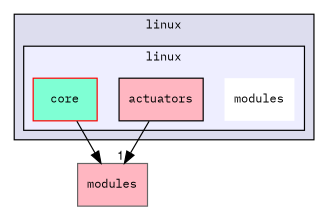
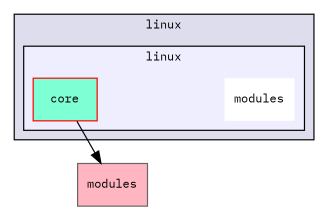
(161, 100) -> none
